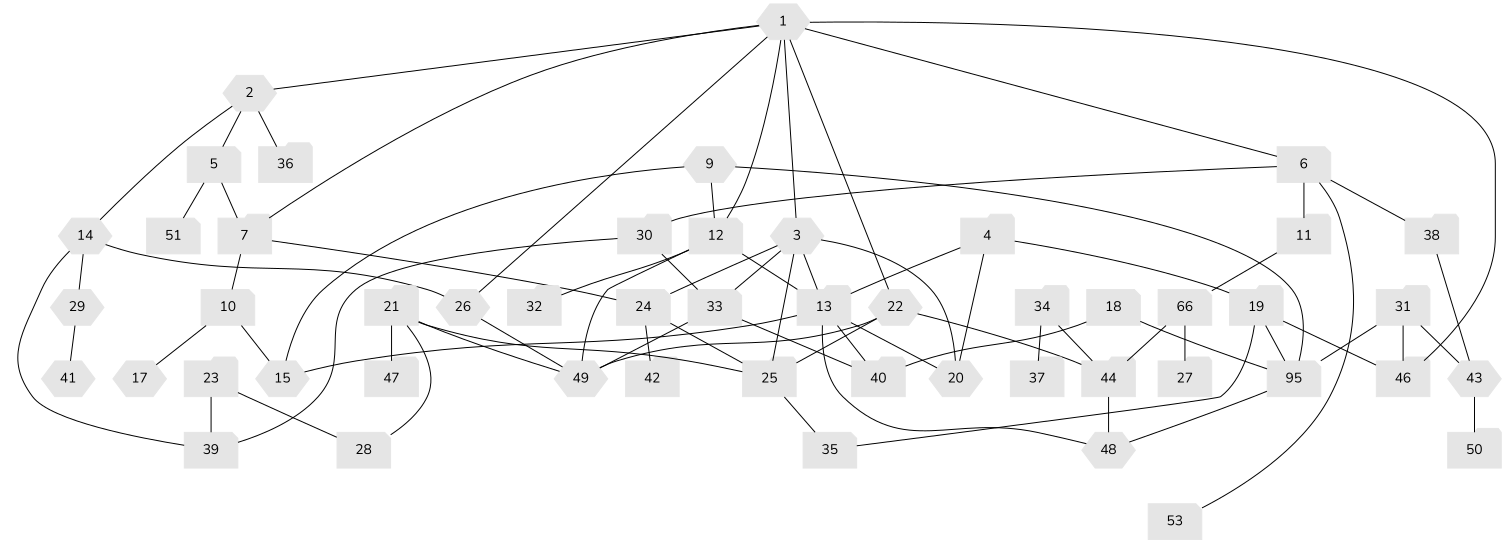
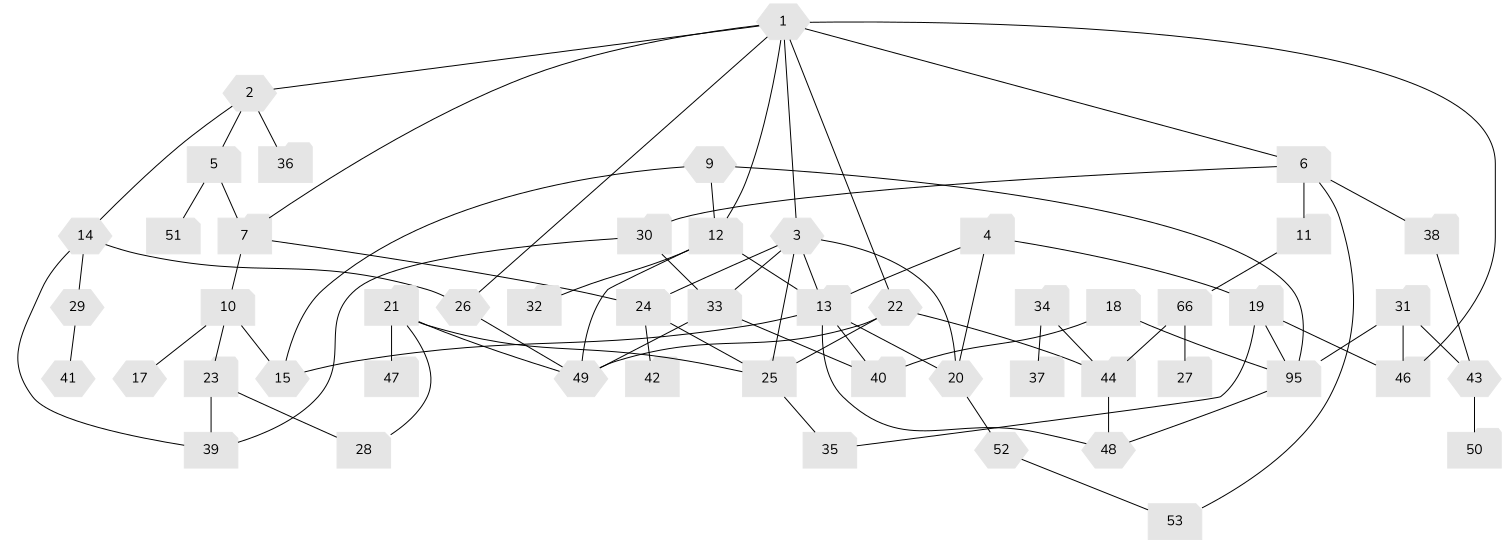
none -> (219, 343)
none -> (1001, 450)
